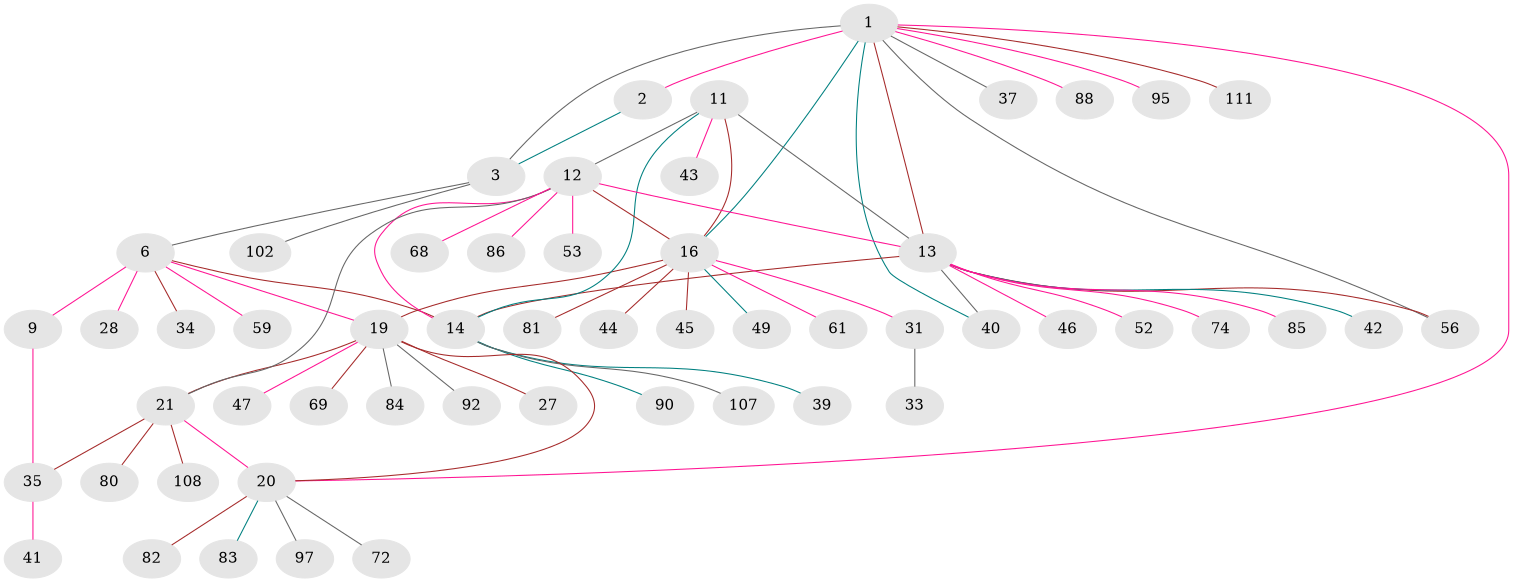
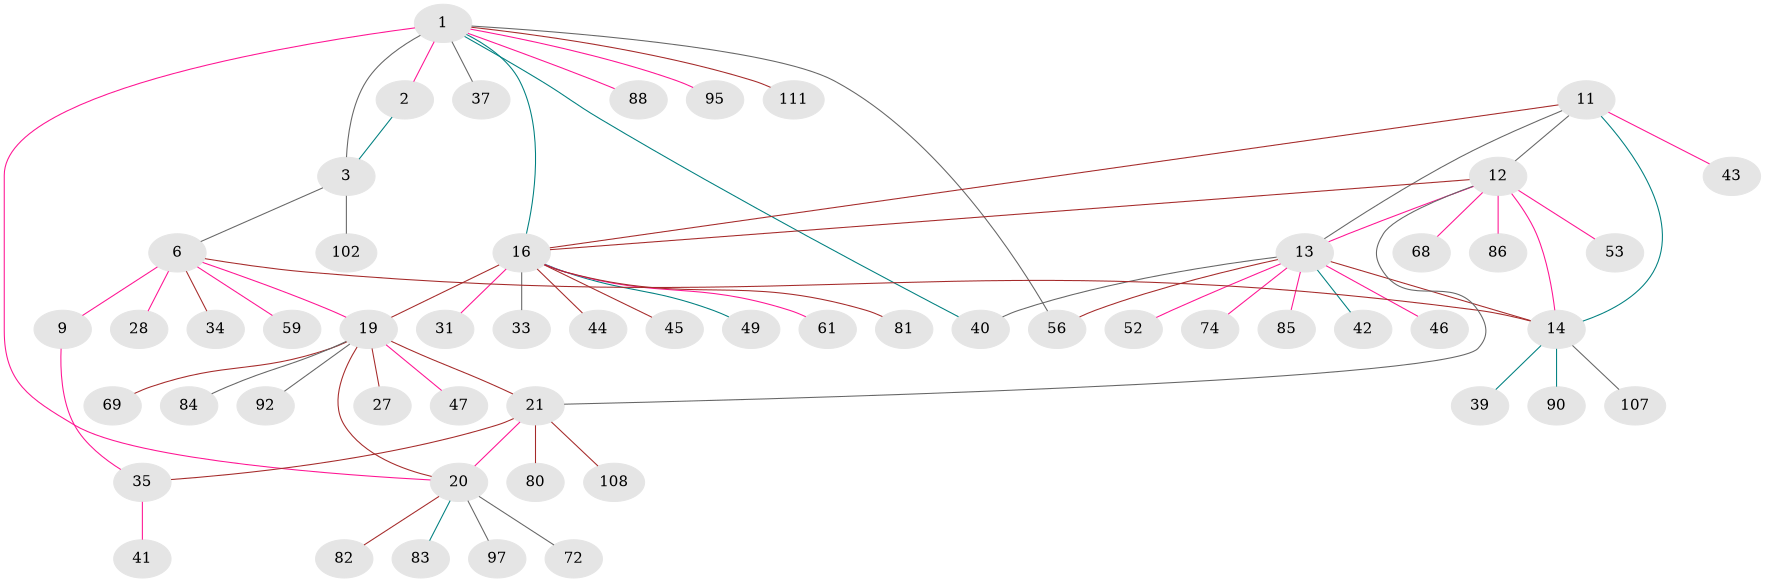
(899, 138) -> none
(915, 368) -> (522, 291)
